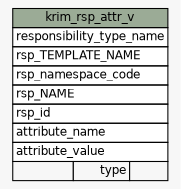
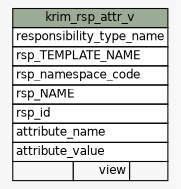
(113, 171) -> (113, 171)
